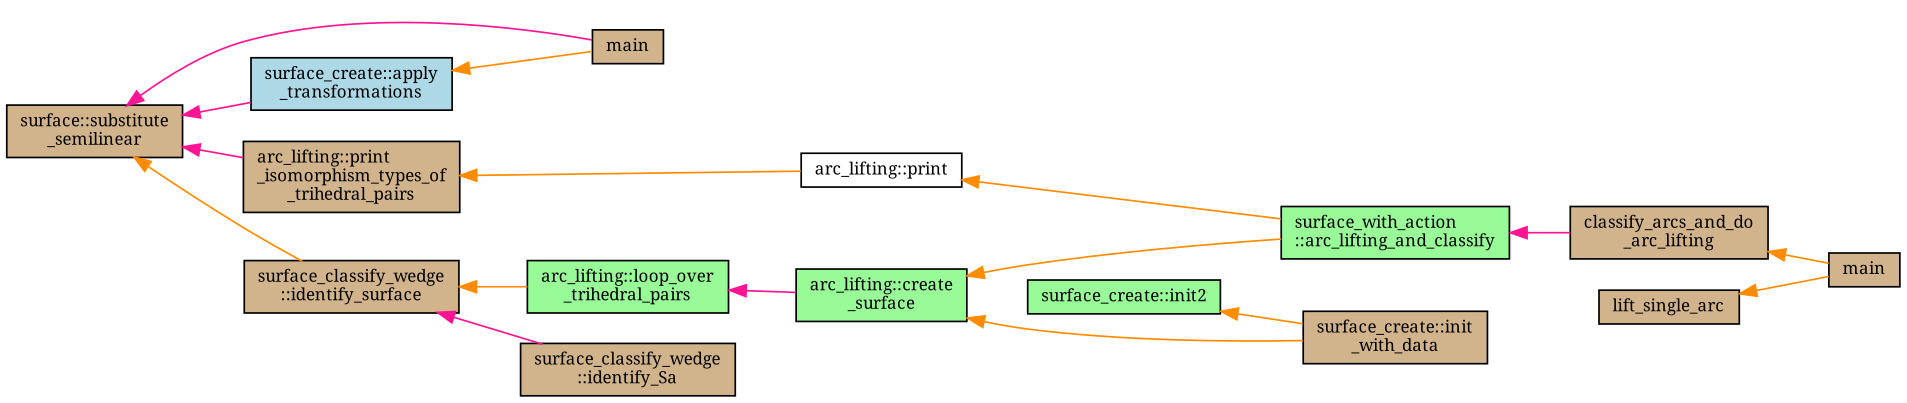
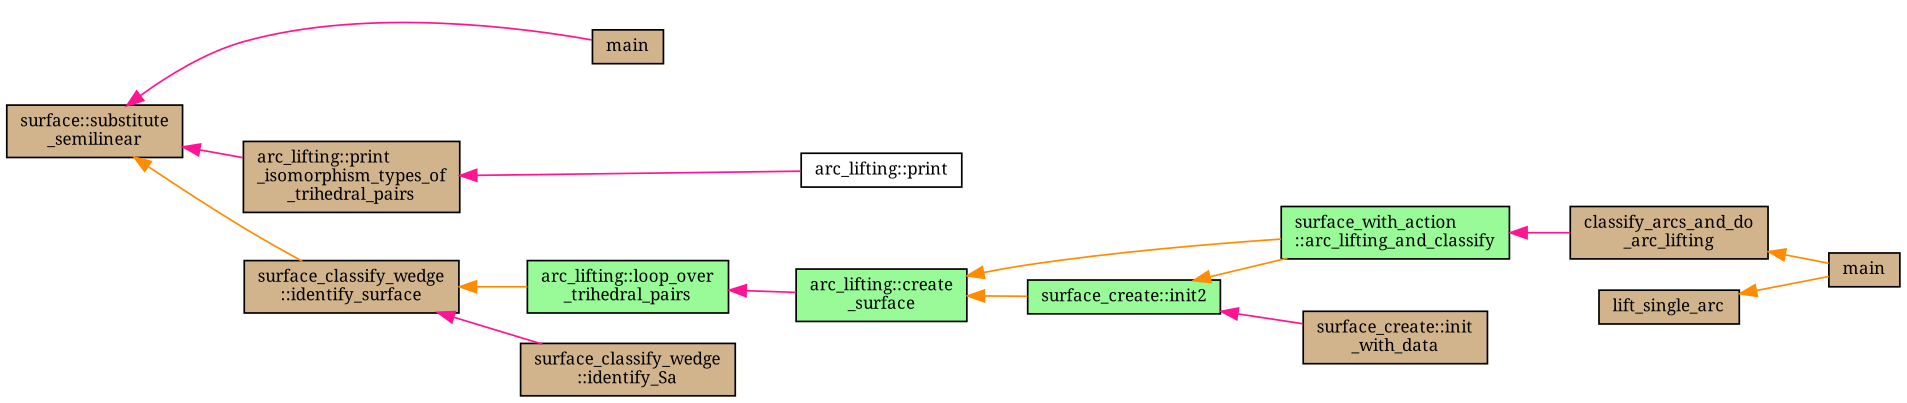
(352, 84) -> none
(639, 173) -> (639, 173)
(1130, 200) -> (1249, 267)
(1270, 319) -> (1270, 319)
(1143, 339) -> (1006, 296)
